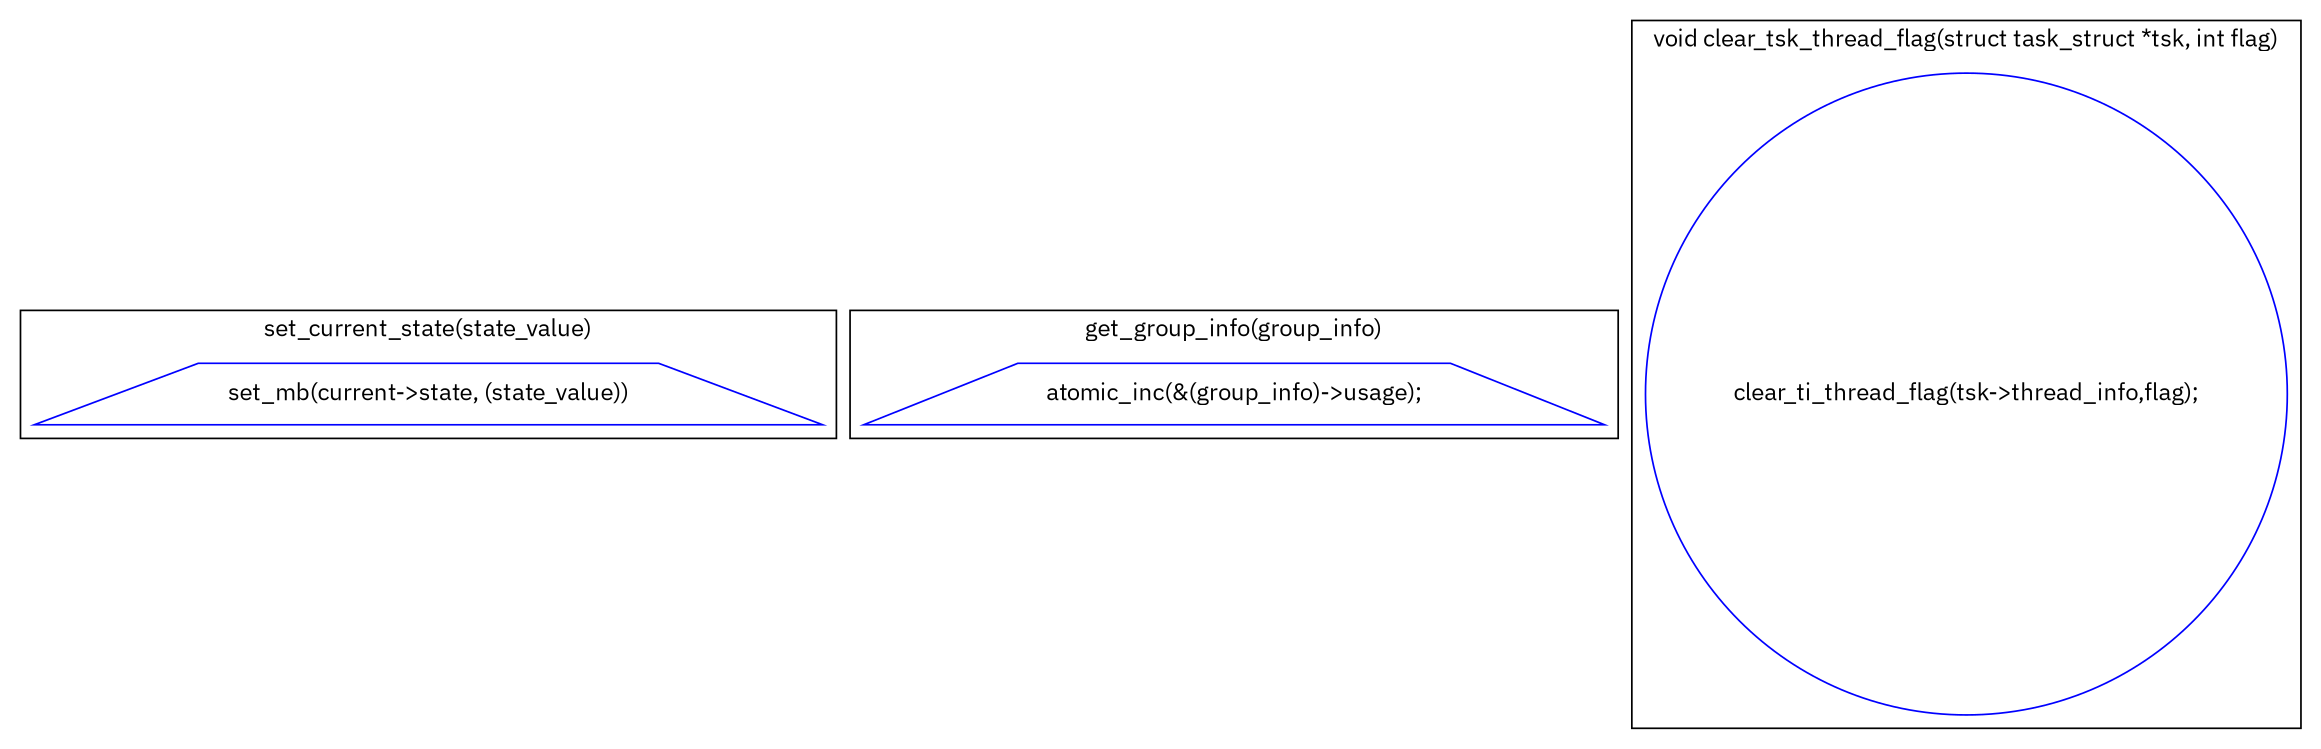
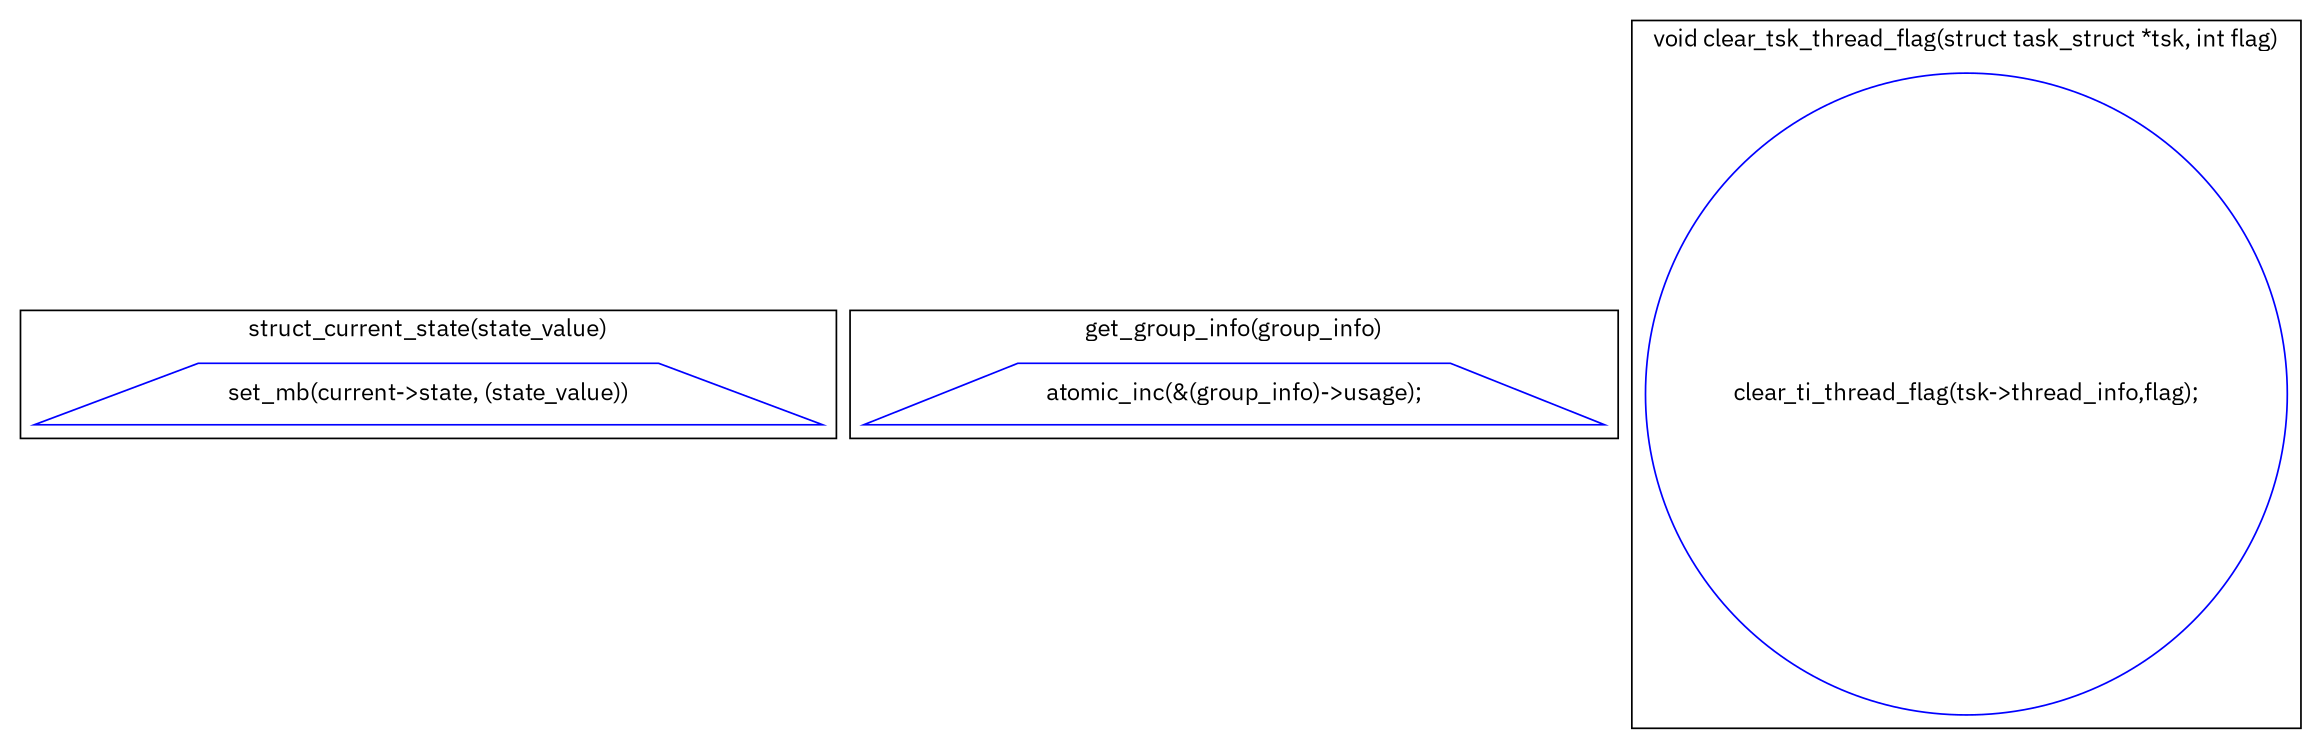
(428, 330) -> (428, 330)
